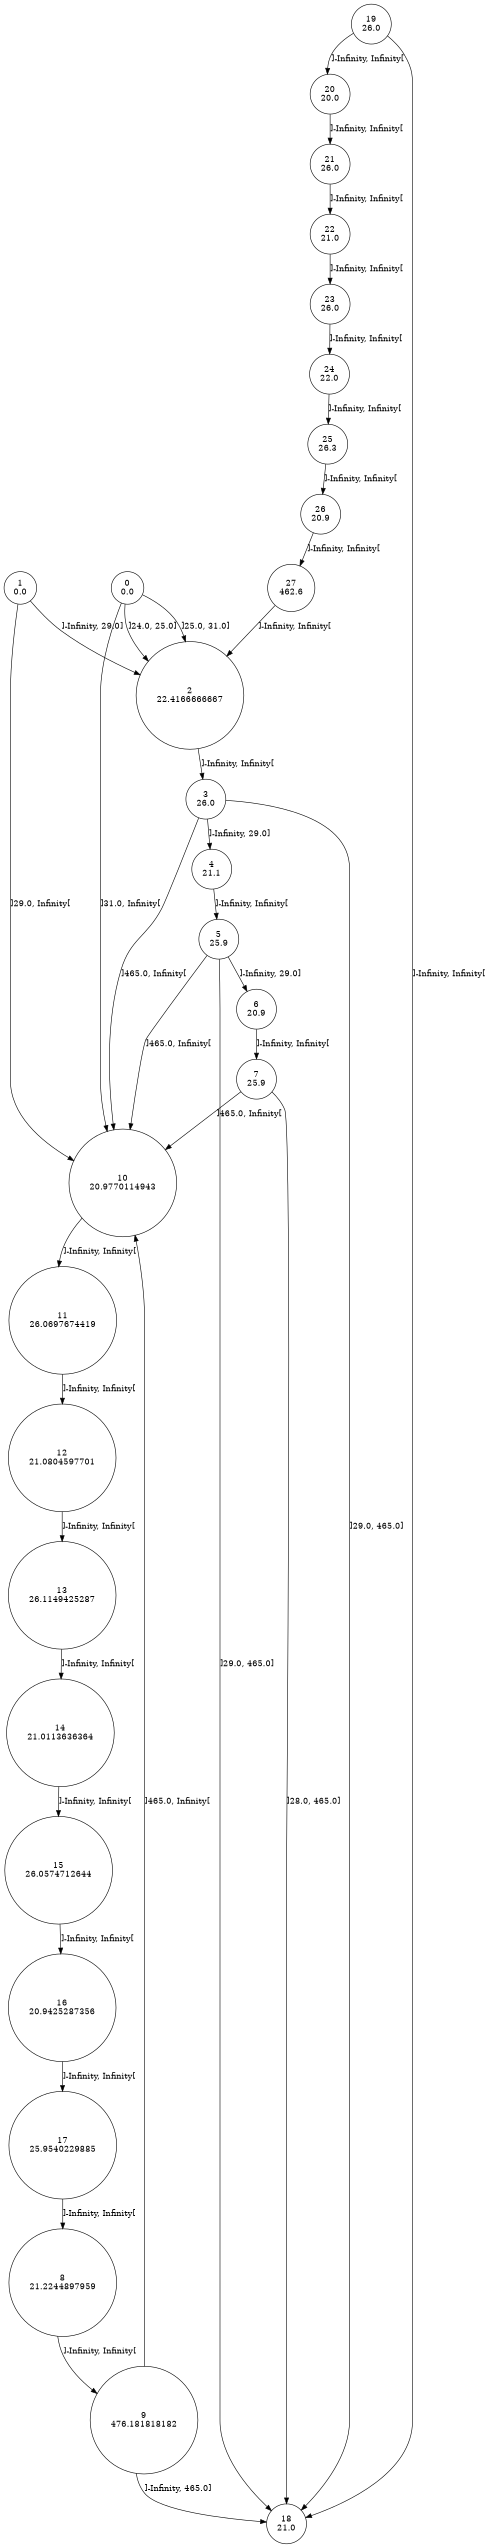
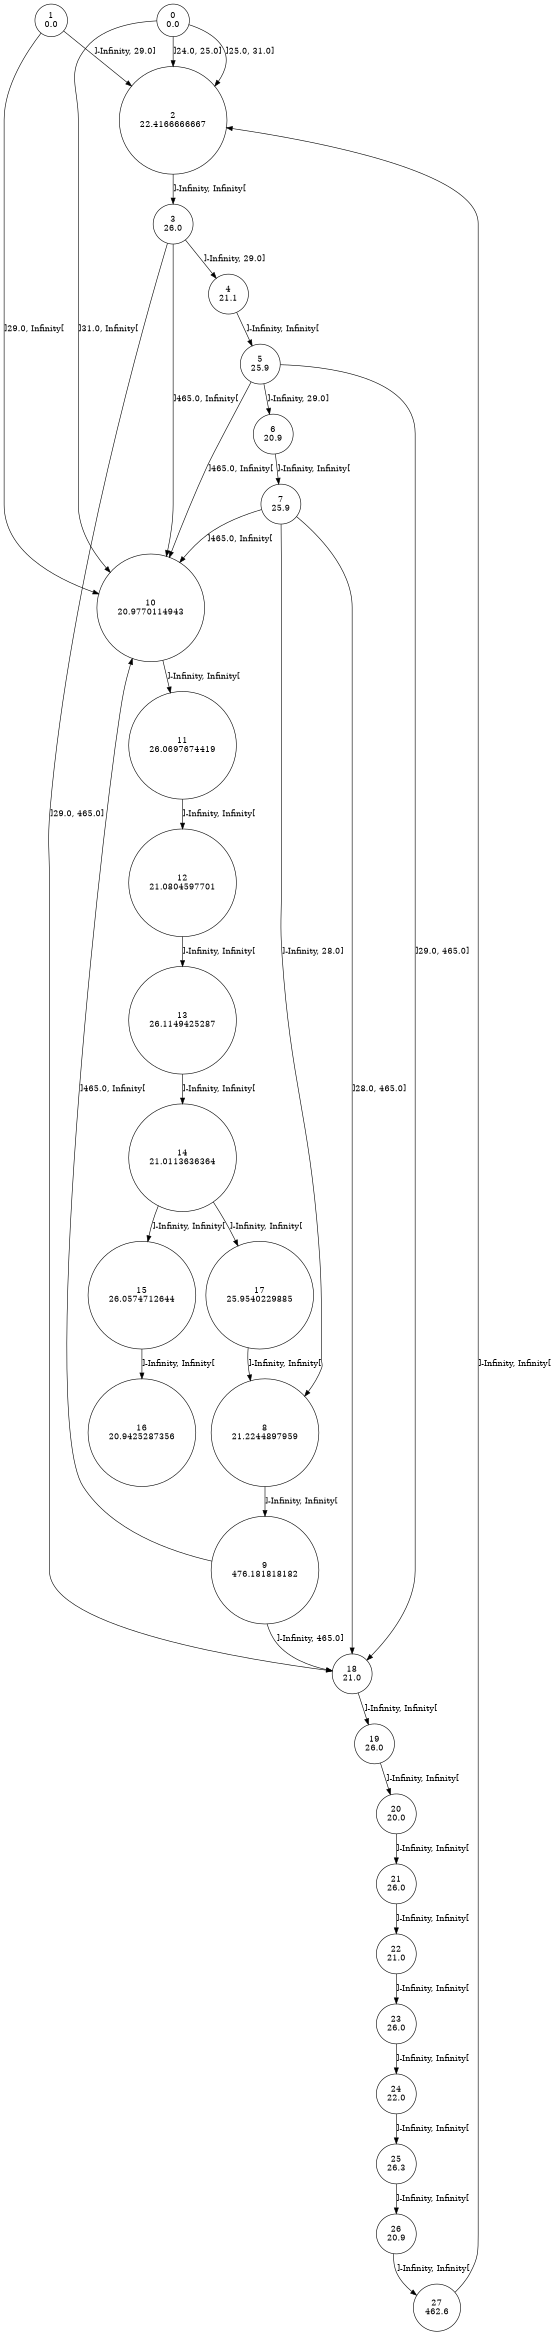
none -> (282, 961)
(413, 1298) -> (362, 1706)
(62, 2073) -> (225, 1221)
